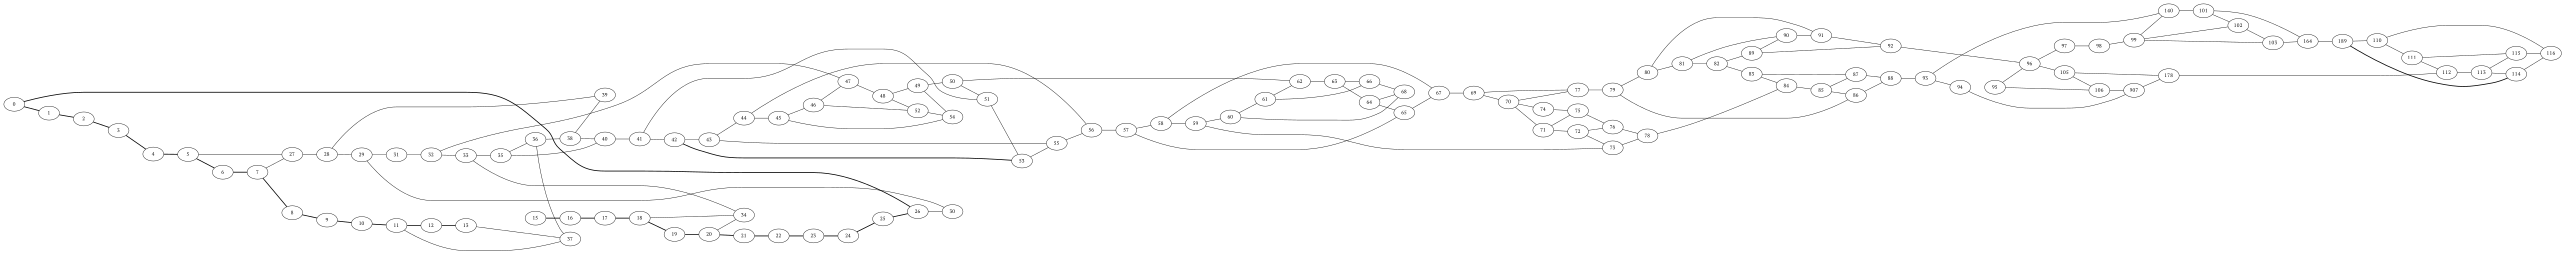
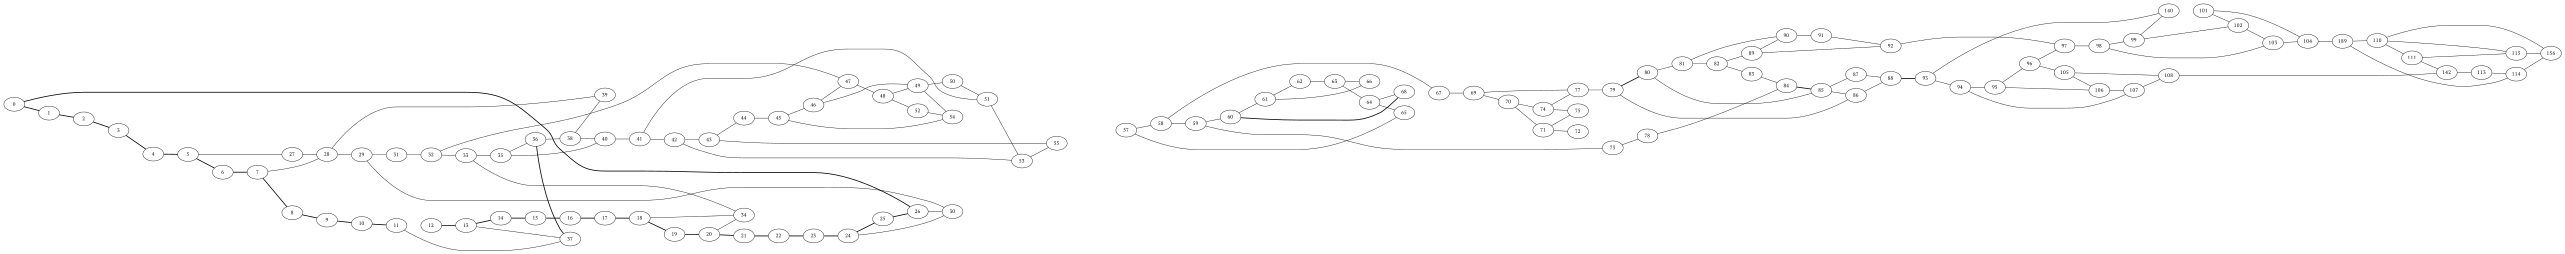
(2186, 11) -> none
(1724, 18) -> (1731, 103)
(2308, 41) -> (2308, 41)
(2203, 42) -> (2187, 58)
(2551, 53) -> (2551, 53)
(1957, 54) -> (1978, 37)
(2499, 63) -> (2447, 45)
(2447, 73) -> (2447, 73)
(1804, 74) -> none
(2169, 76) -> (2169, 76)
(1126, 78) -> none
(1908, 78) -> (1908, 78)
(2426, 80) -> (2426, 80)
(1630, 81) -> (1630, 81)
(1387, 87) -> none
none -> (1978, 87)
(1804, 88) -> (1804, 88)
(2134, 90) -> (2134, 90)
(1543, 96) -> (1561, 100)
(1422, 103) -> none
(866, 108) -> (861, 91)
(1323, 120) -> (1323, 120)
(1613, 127) -> none
(1092, 130) -> none
(1595, 140) -> none
(846, 158) -> (846, 158)
(275, 163) -> (294, 167)
(545, 192) -> (545, 192)
none -> (501, 218)
(414, 225) -> none
none -> (902, 229)
